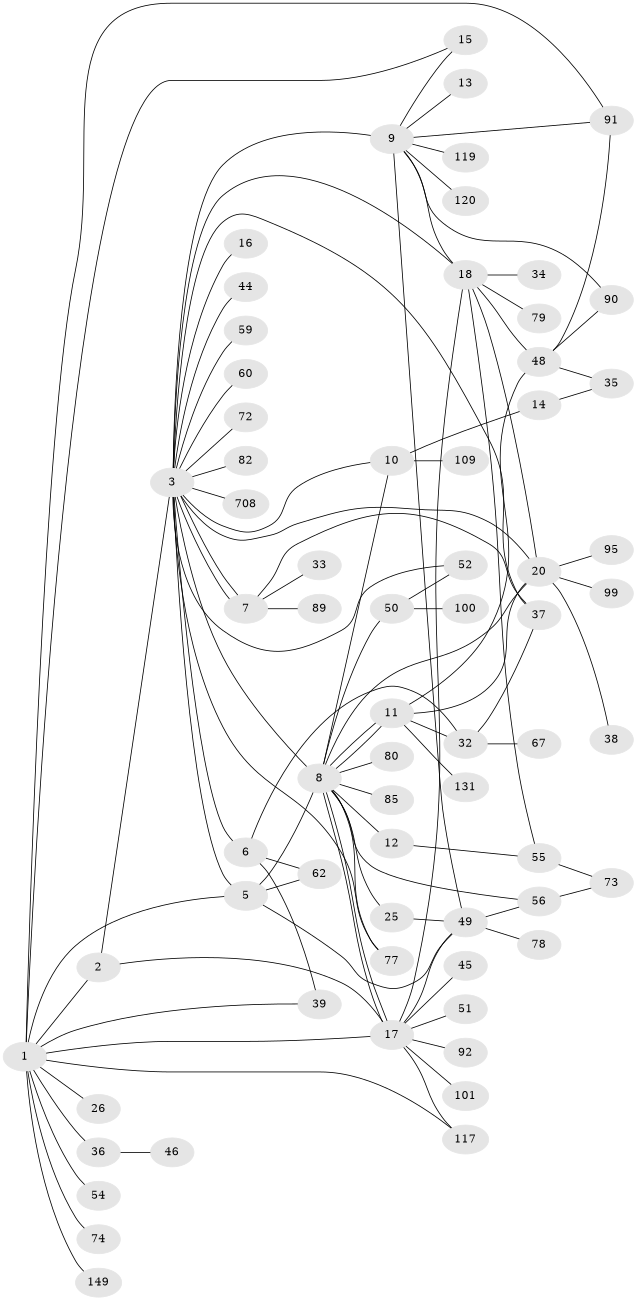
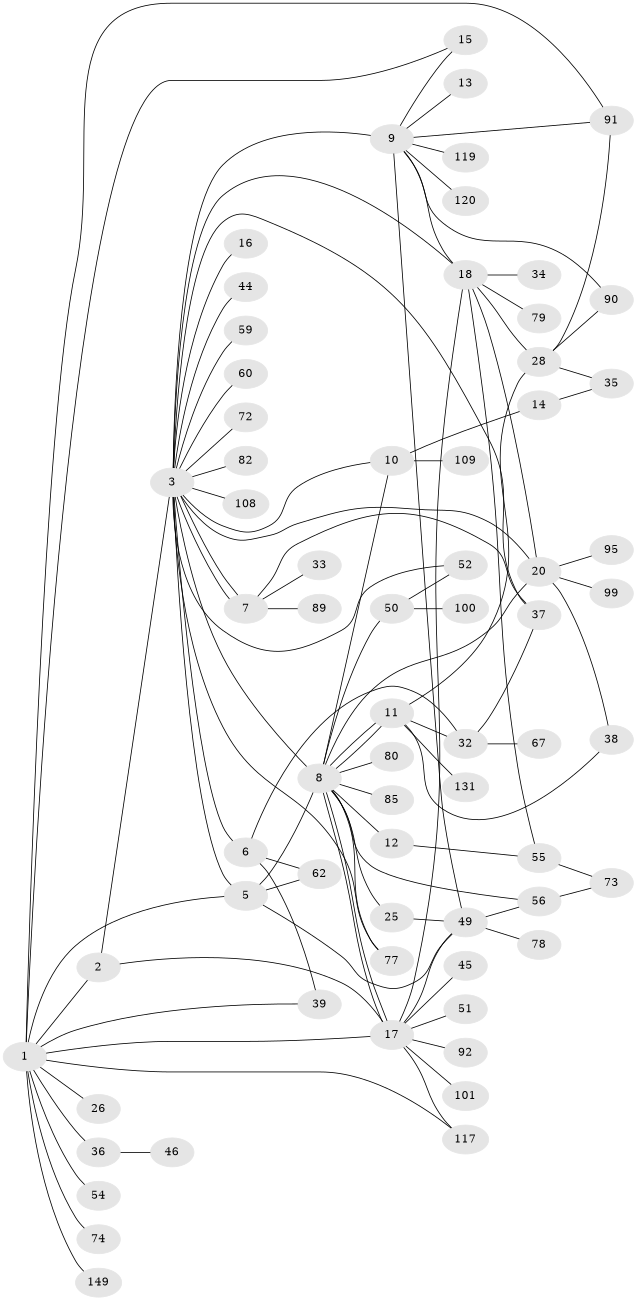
(539, 362) -> (539, 362)
(246, 504) -> (246, 504)
(499, 674) -> (483, 819)
